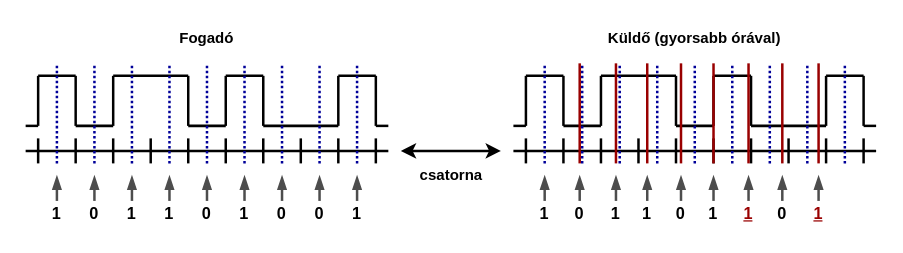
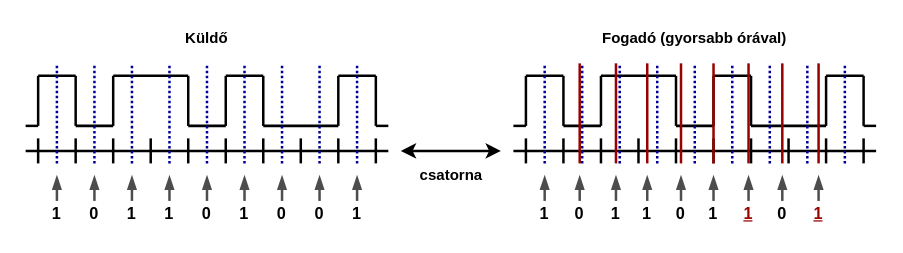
(207, 38) -> (207, 38)
(694, 38) -> (694, 38)
